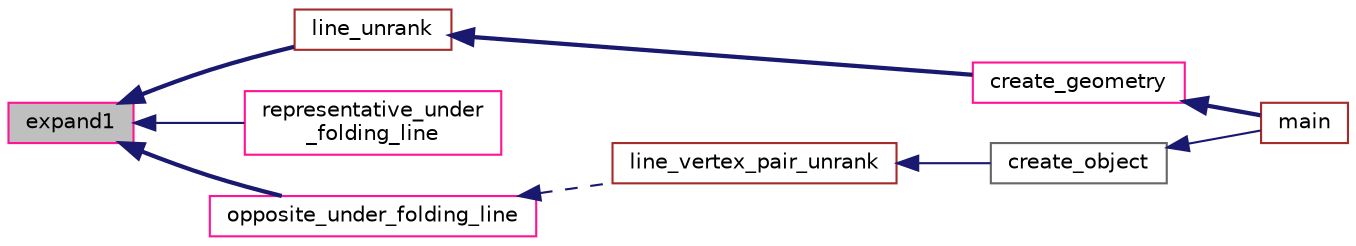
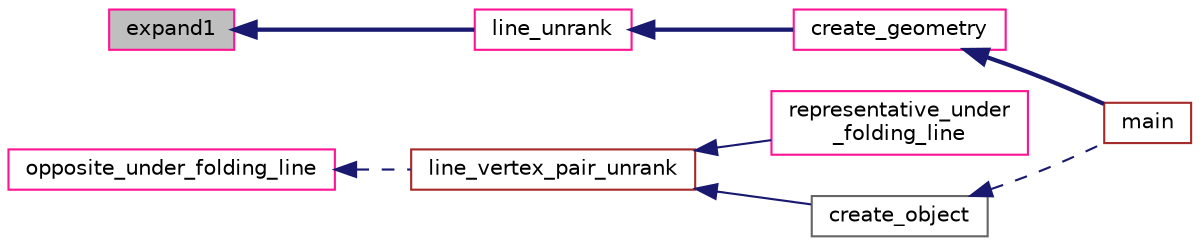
(373, 30) -> (553, 30)
(200, 123) -> (744, 144)
(1225, 137) -> (1048, 168)
(211, 176) -> none
